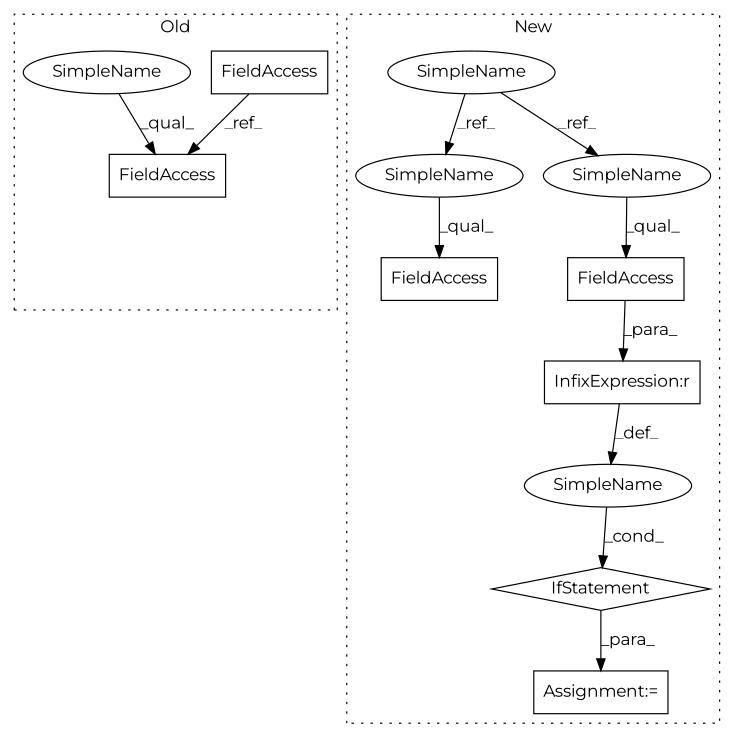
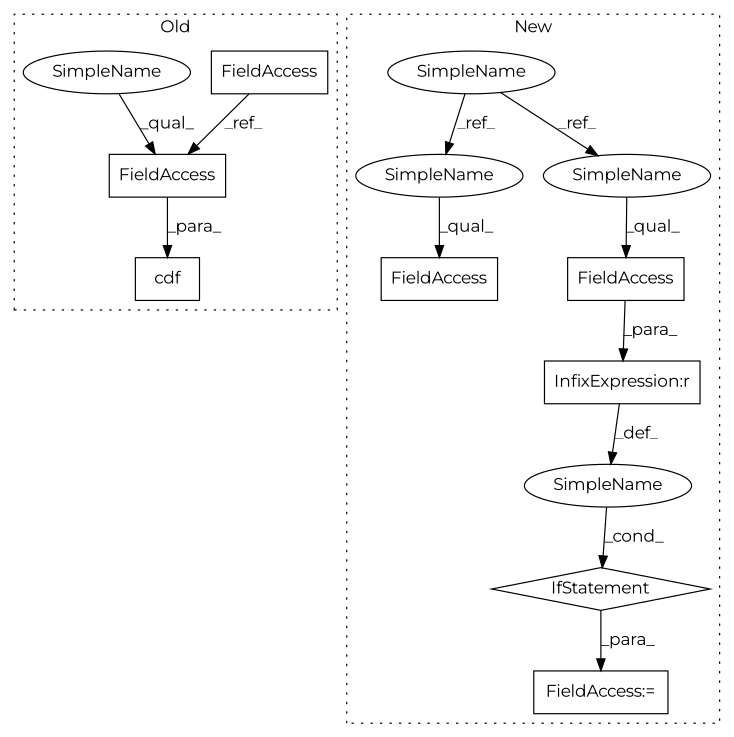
none -> (167, 279)
(601, 692) -> (601, 692)
